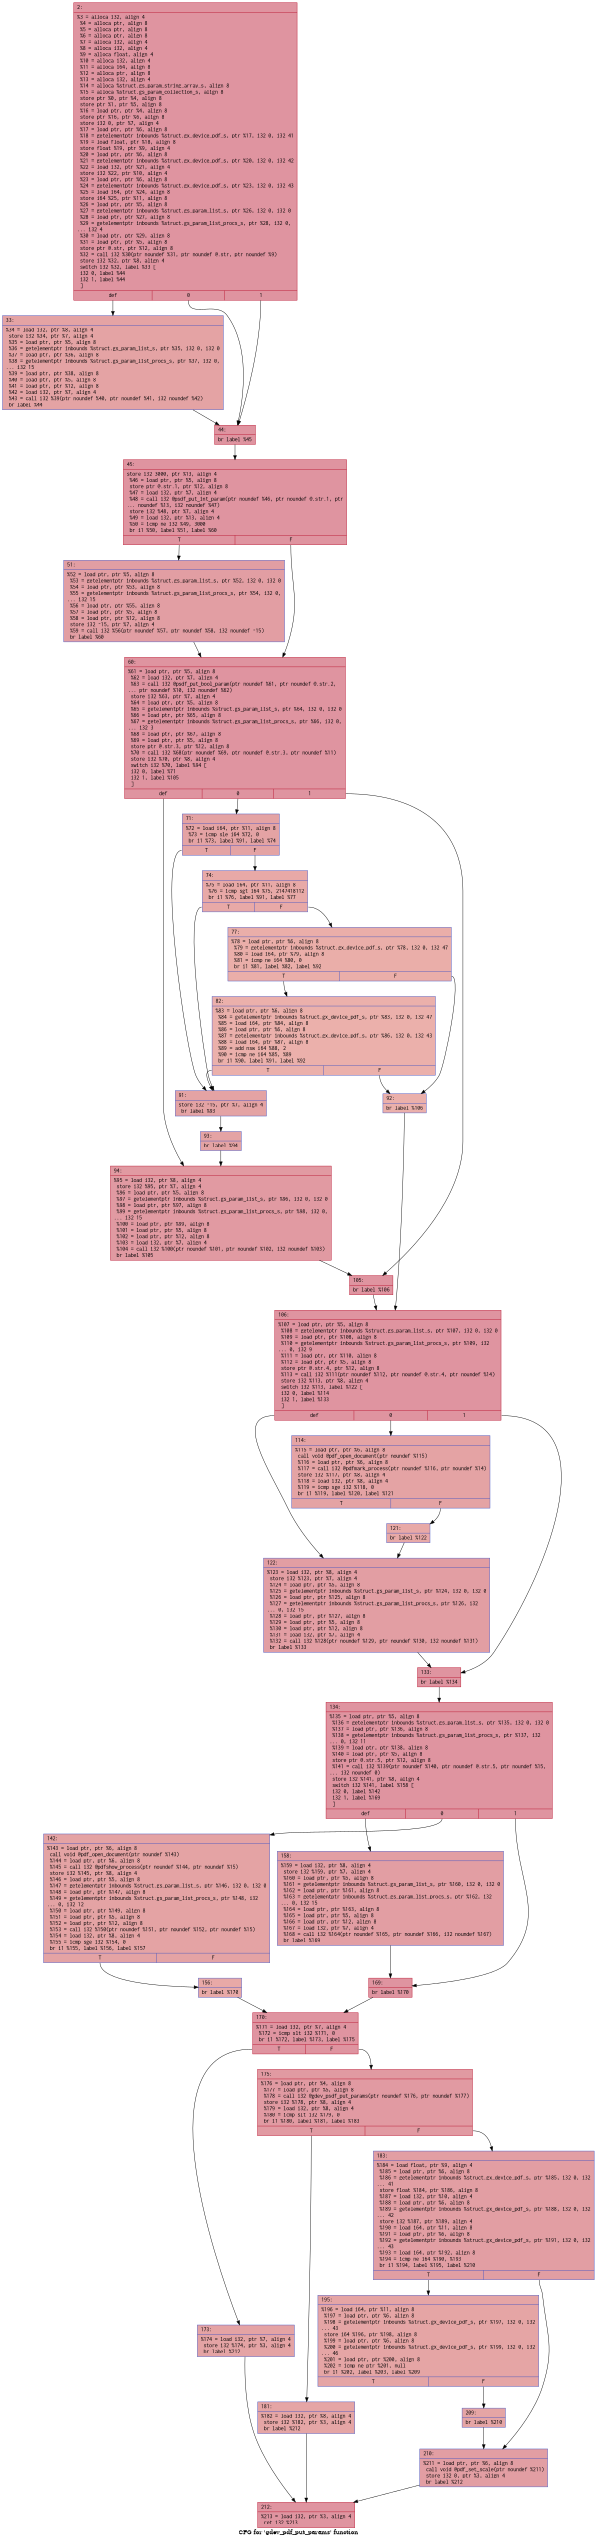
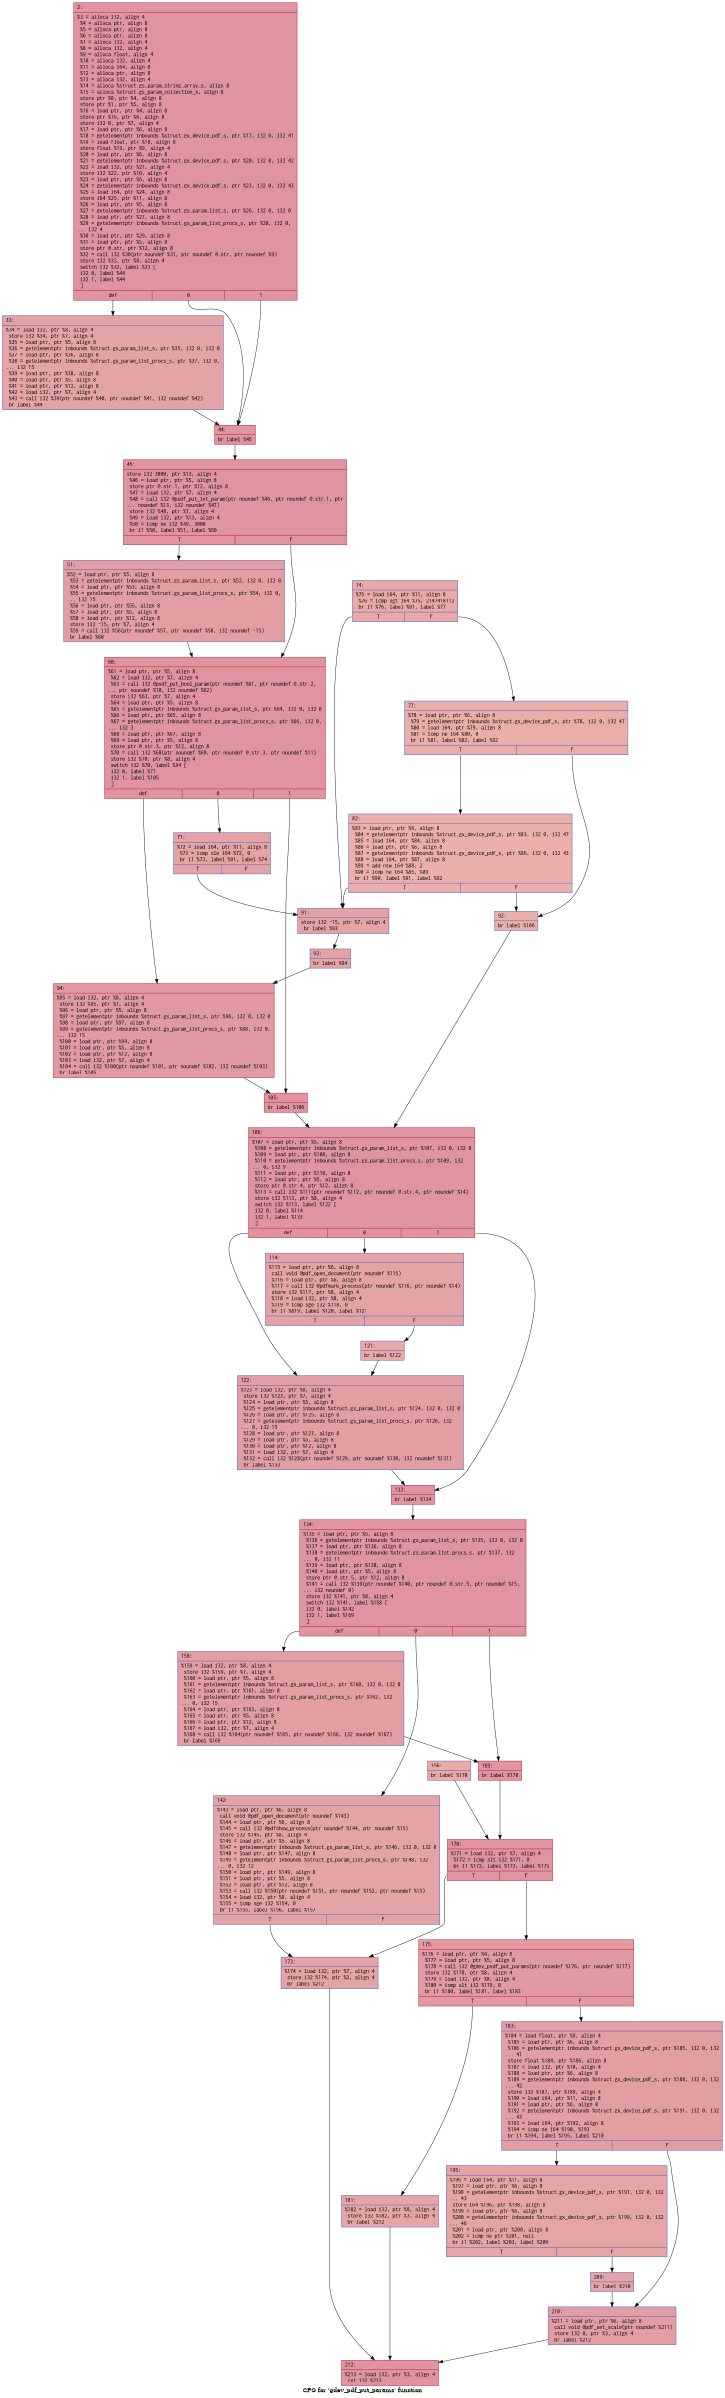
(255, 861) -> none
(344, 1494) -> (318, 1311)
(143, 1983) -> (276, 1942)
